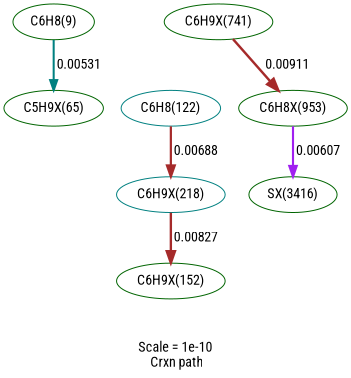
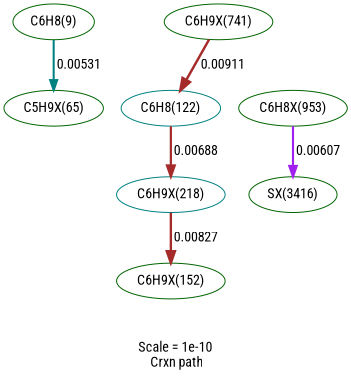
(252, 60) -> (198, 60)
